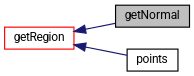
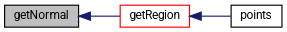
(100, 26) -> (105, 16)
